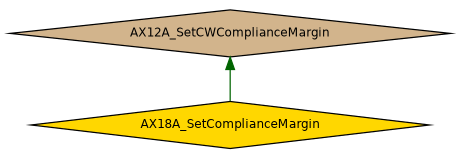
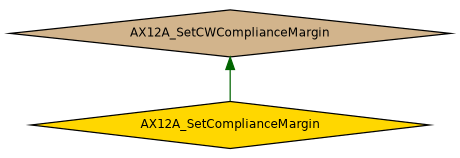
(230, 125) -> (230, 125)
